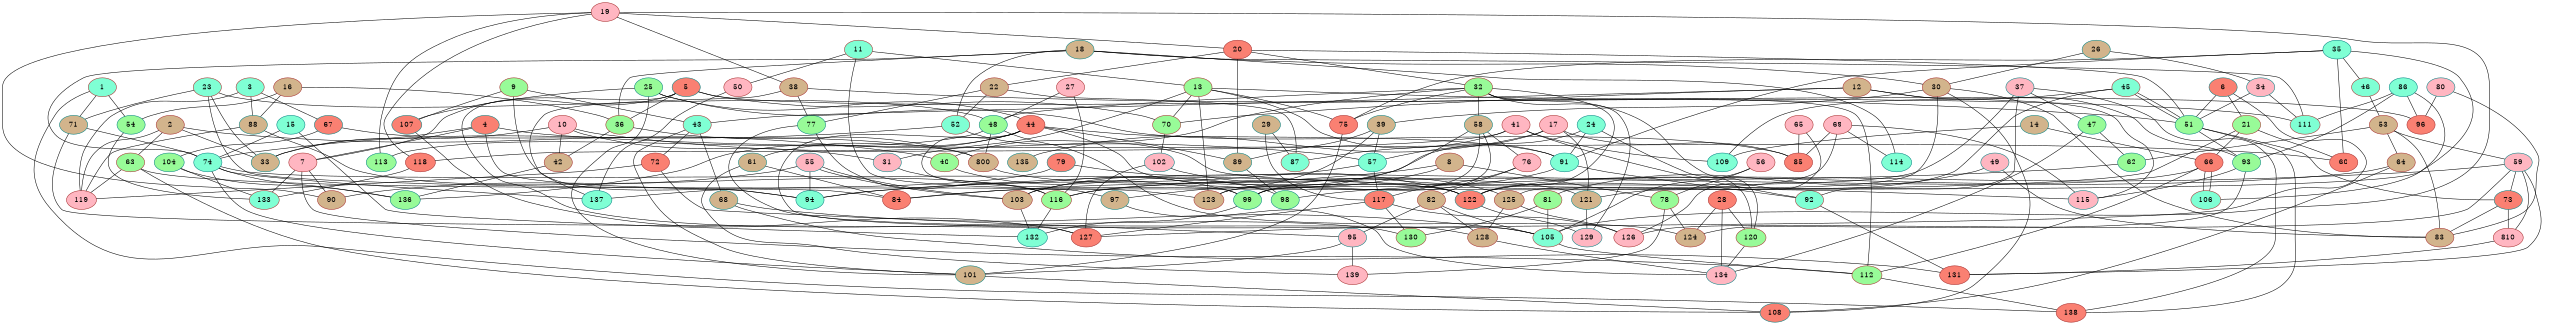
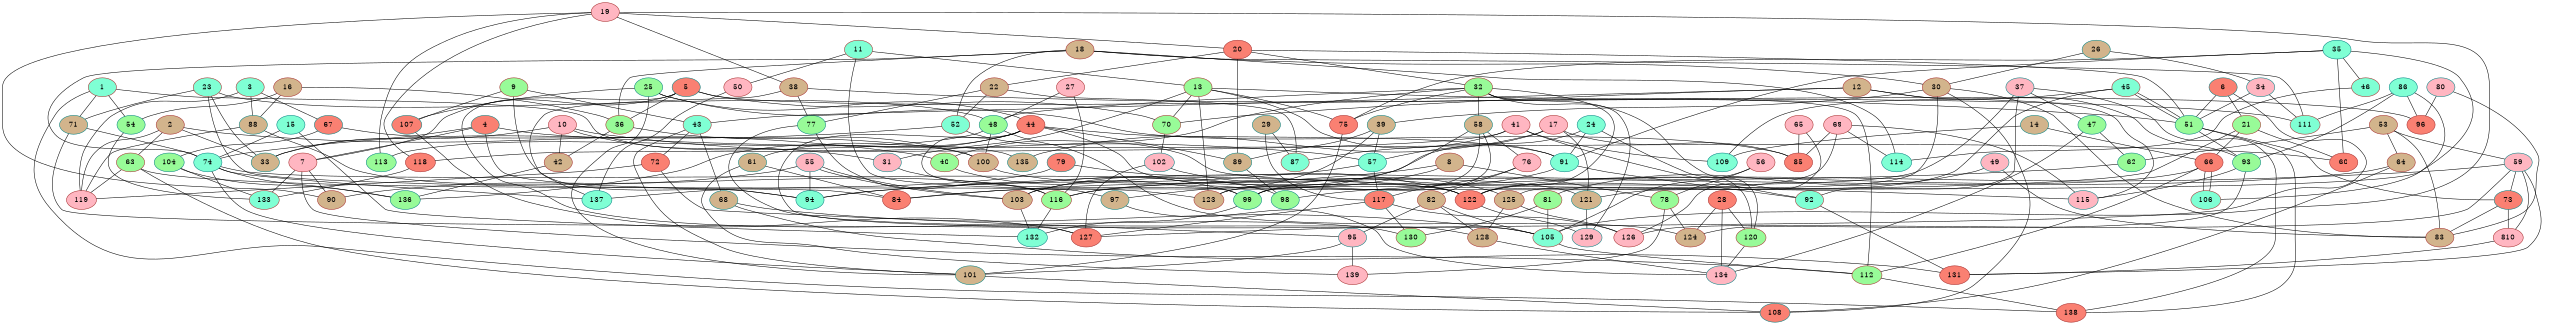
(1080, 50) -> (1080, 50)
(2376, 109) -> (2160, 145)
none -> (569, 113)
(983, 162) -> (983, 162)
(1470, 200) -> (1470, 200)
